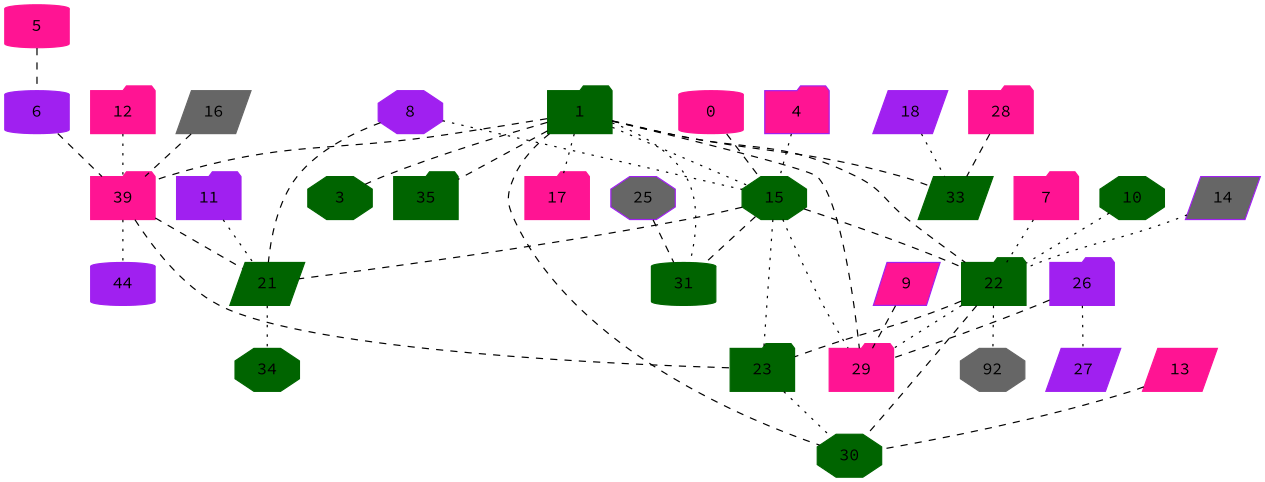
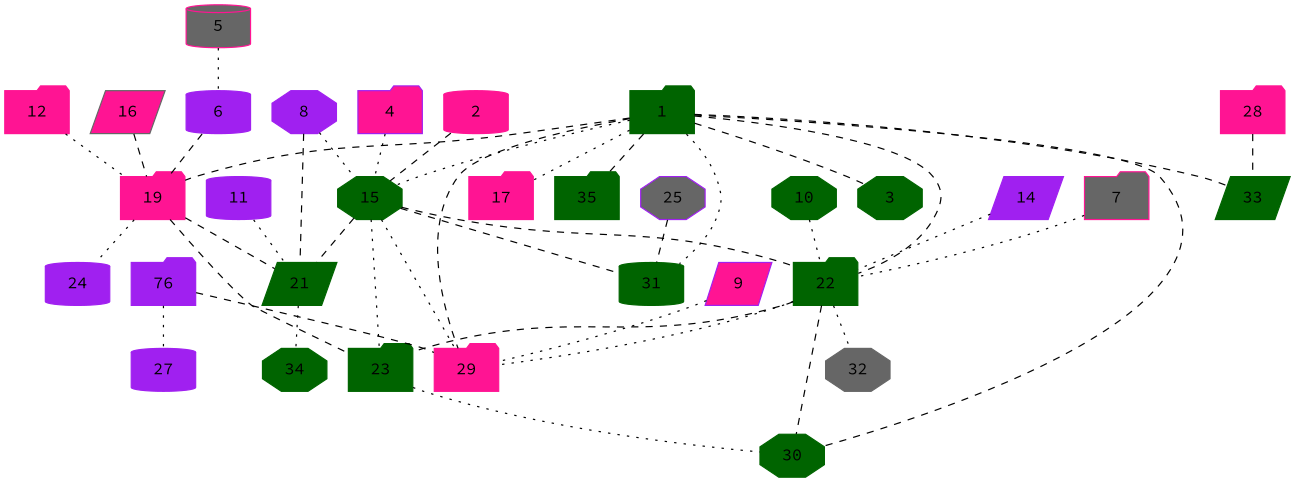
(37, 26) -> (218, 26)
(37, 69) -> (218, 69)
(214, 112) -> (128, 112)
(711, 112) -> (476, 112)
(910, 112) -> none
(123, 198) -> (153, 198)
(209, 198) -> (239, 198)
(1046, 198) -> (1117, 198)
(1223, 198) -> (1026, 198)
(123, 284) -> (78, 284)
(1082, 284) -> (163, 284)
(889, 319) -> (604, 334)
(993, 370) -> (858, 370)
(1083, 370) -> (163, 370)
(1180, 370) -> none
